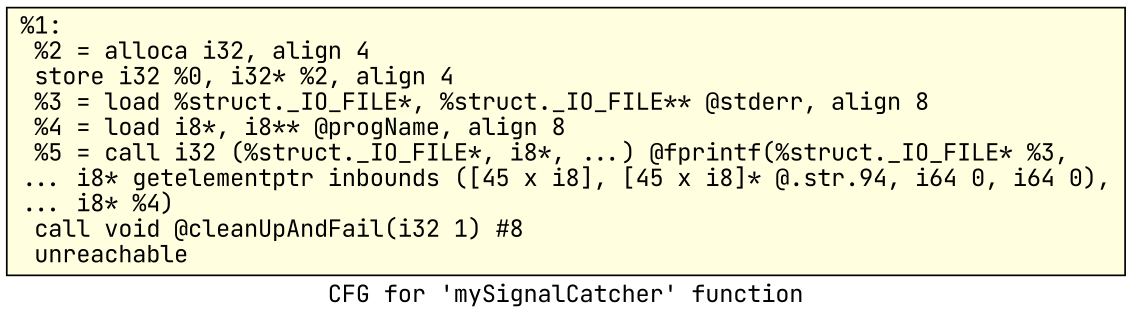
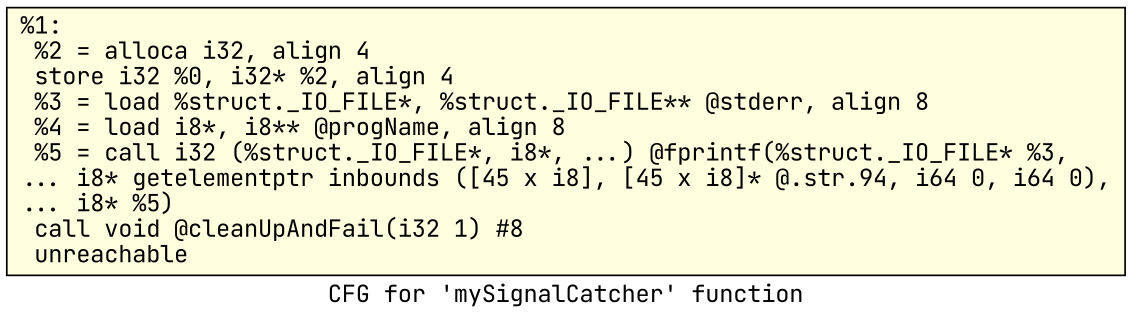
(97, 204) -> (97, 204)
